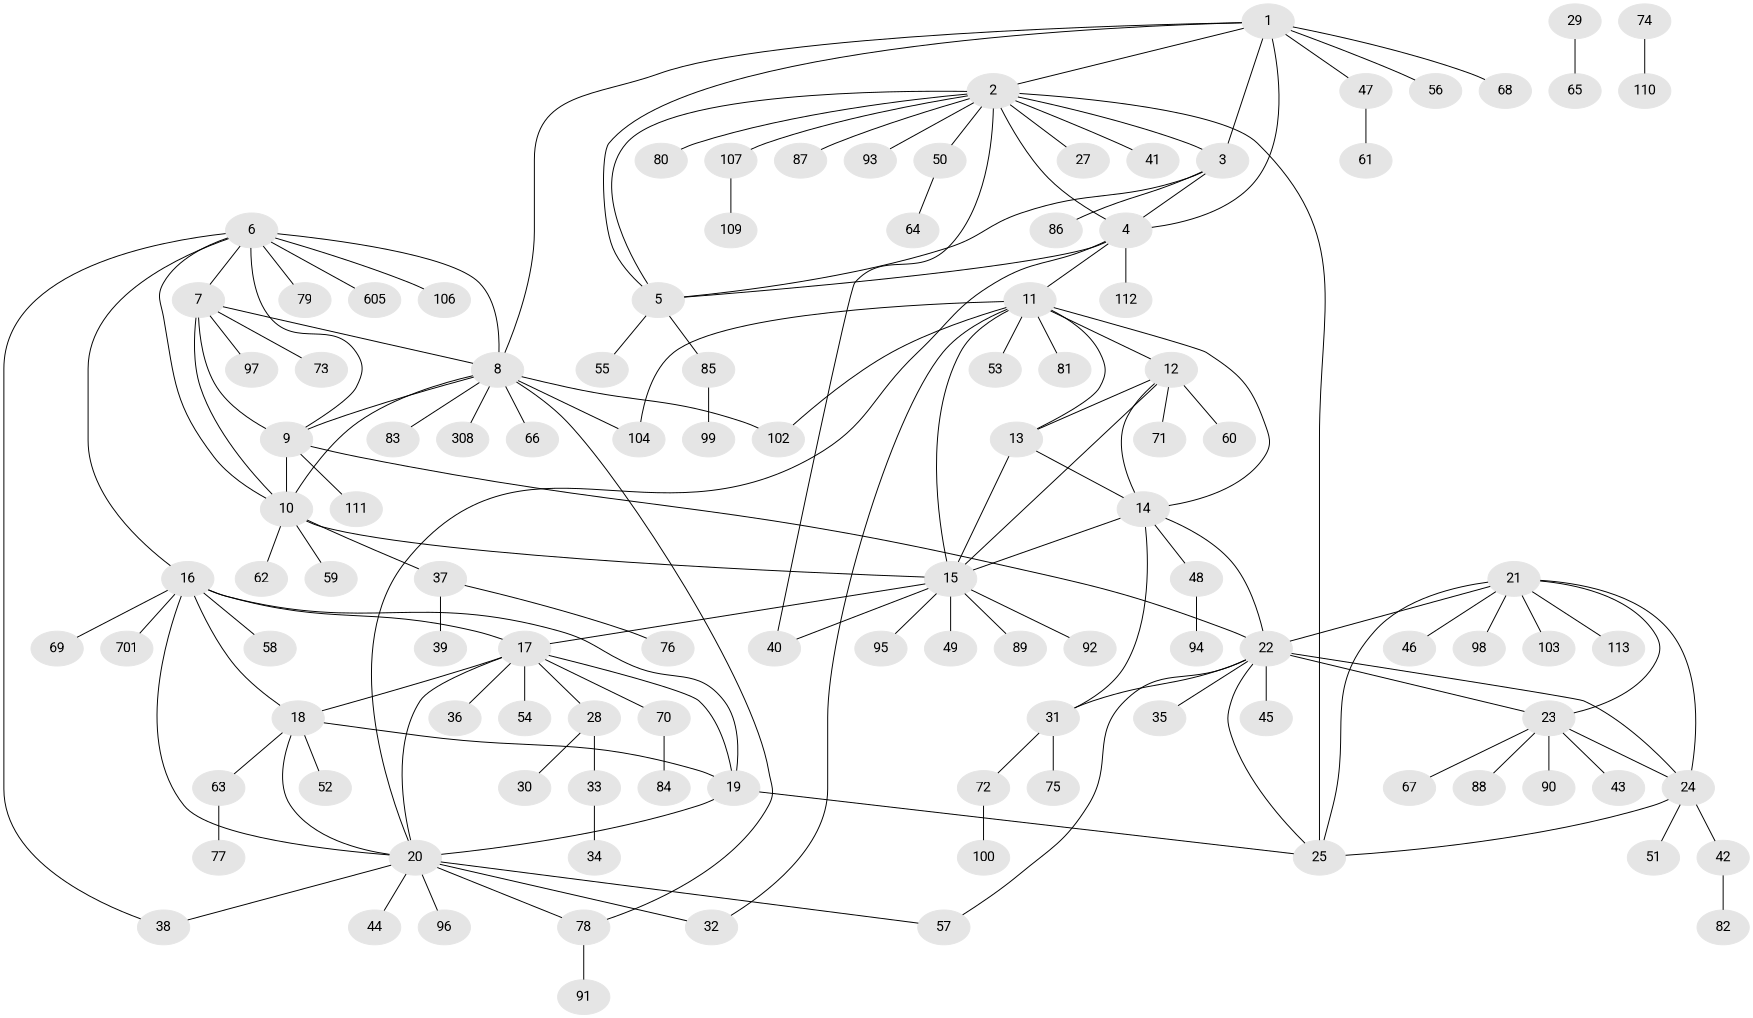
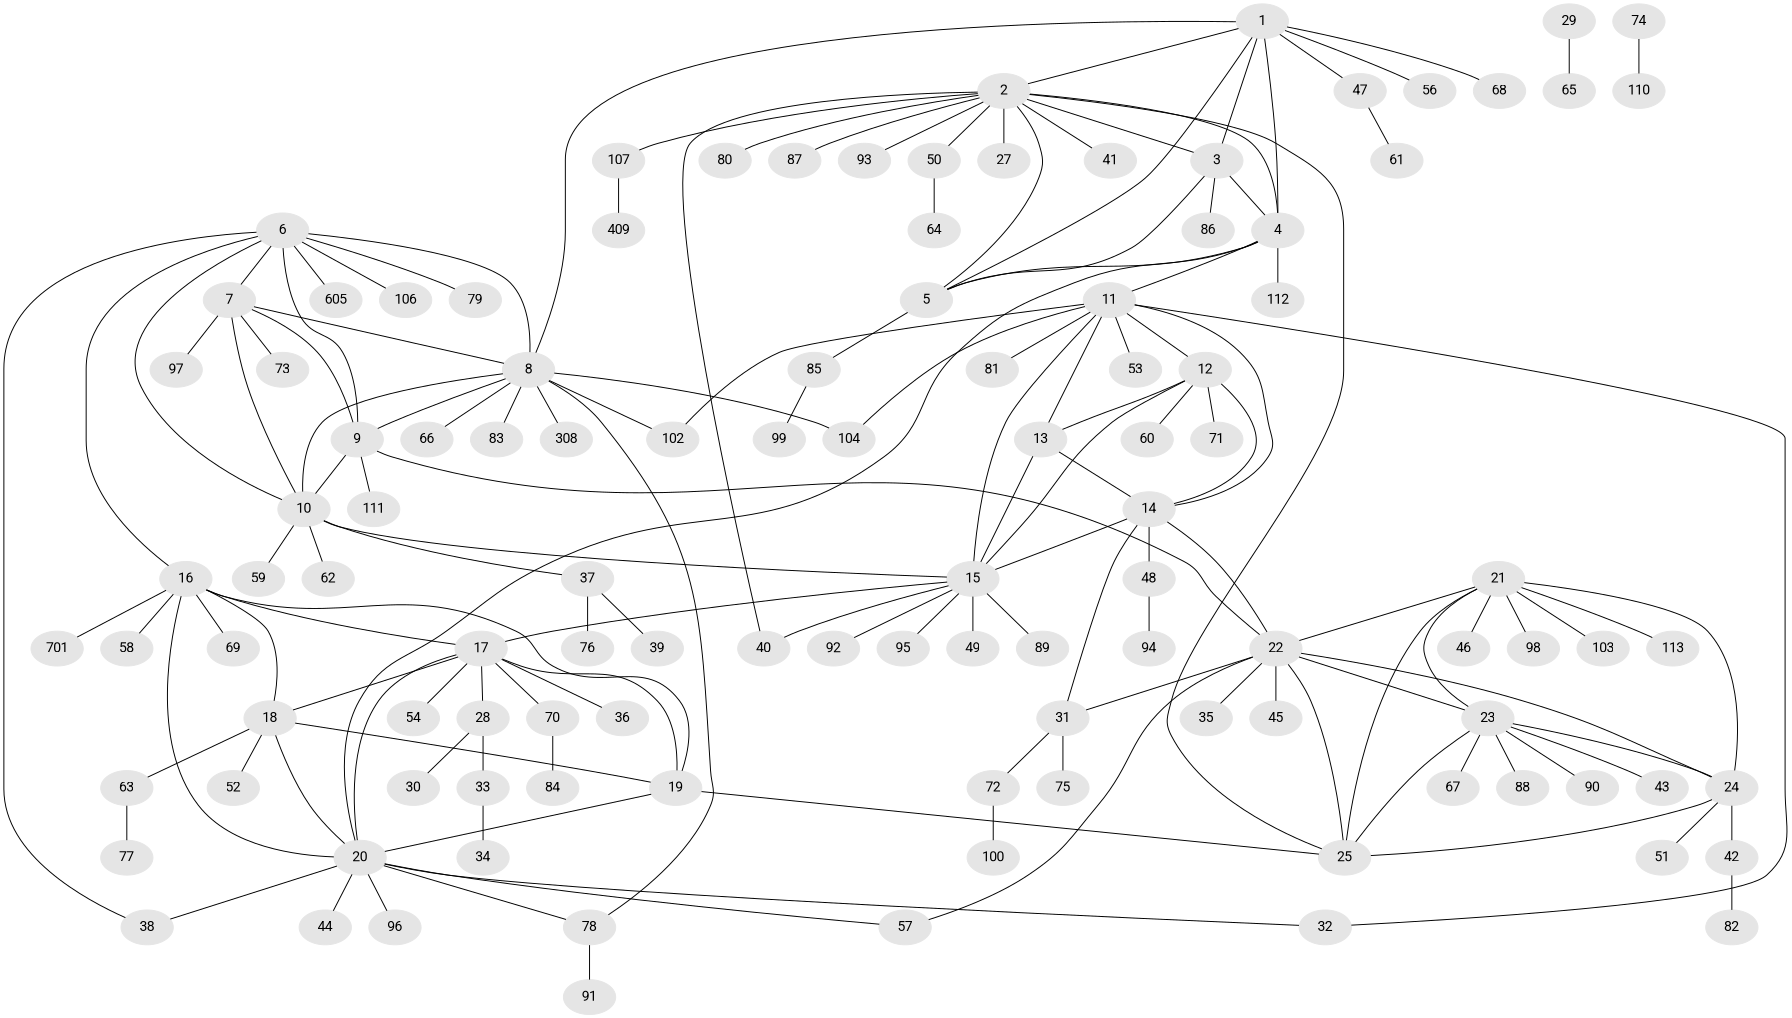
(731, 230) -> (619, 230)
(602, 370) -> none
none -> (1407, 781)
